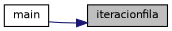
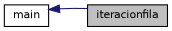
(63, 23) -> (74, 8)
